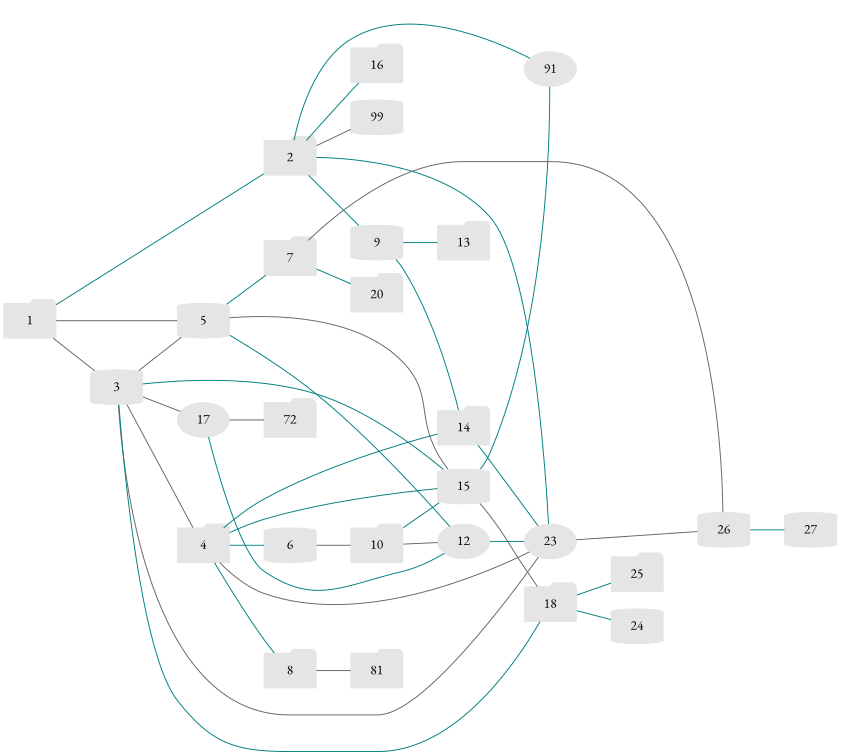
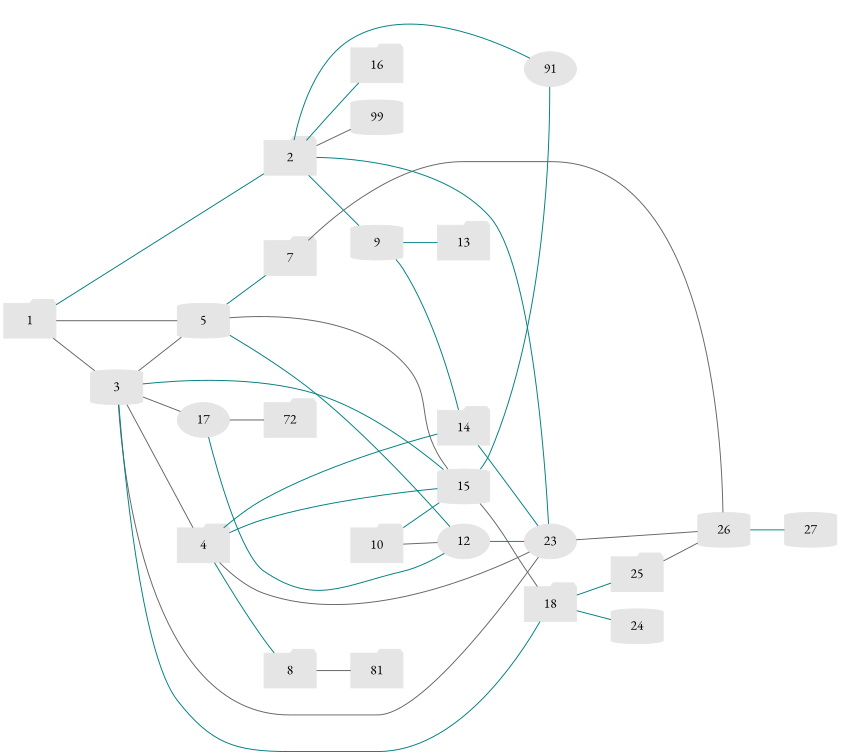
(377, 295) -> none
(290, 545) -> none
none -> (681, 552)
